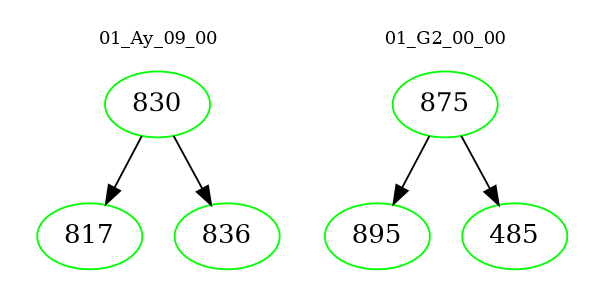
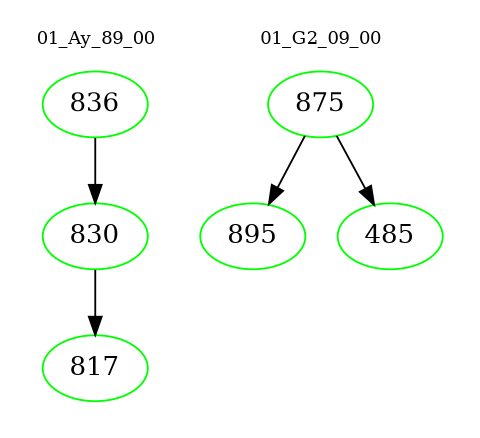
(158, 39) -> (96, 39)
(446, 39) -> (322, 39)
(188, 162) -> (95, 161)
